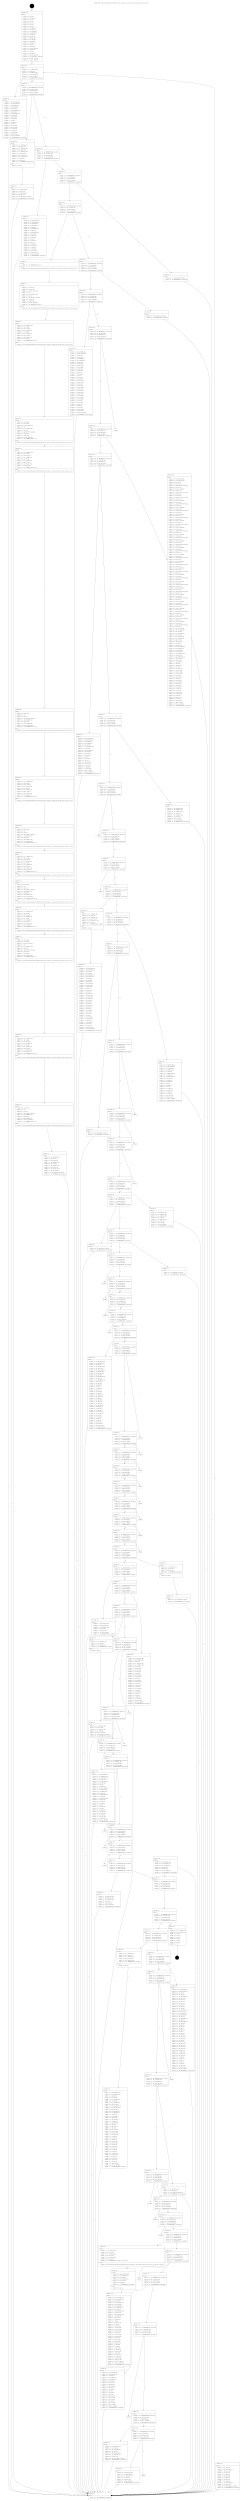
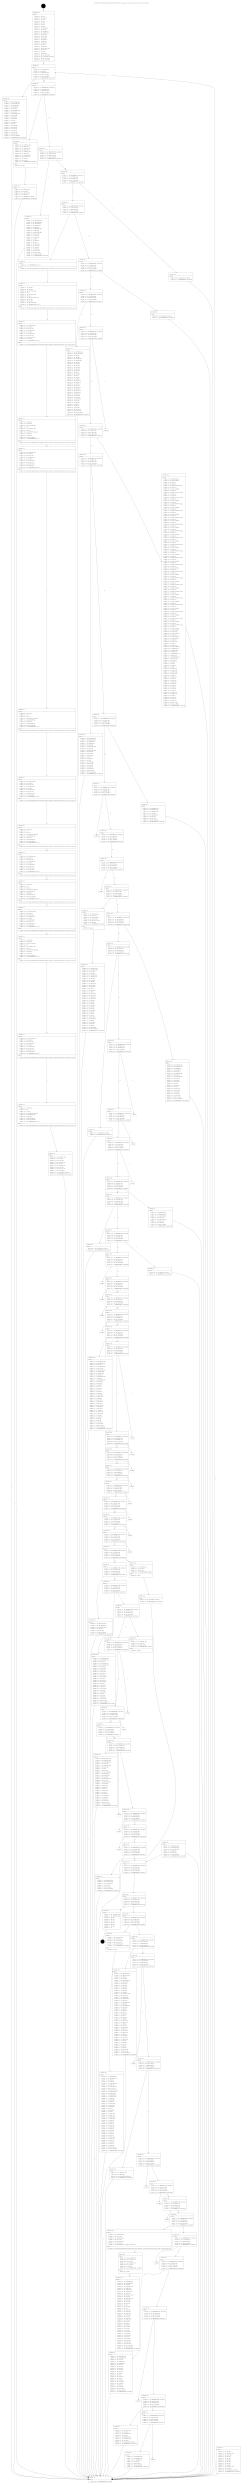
(100, 1729) -> none
